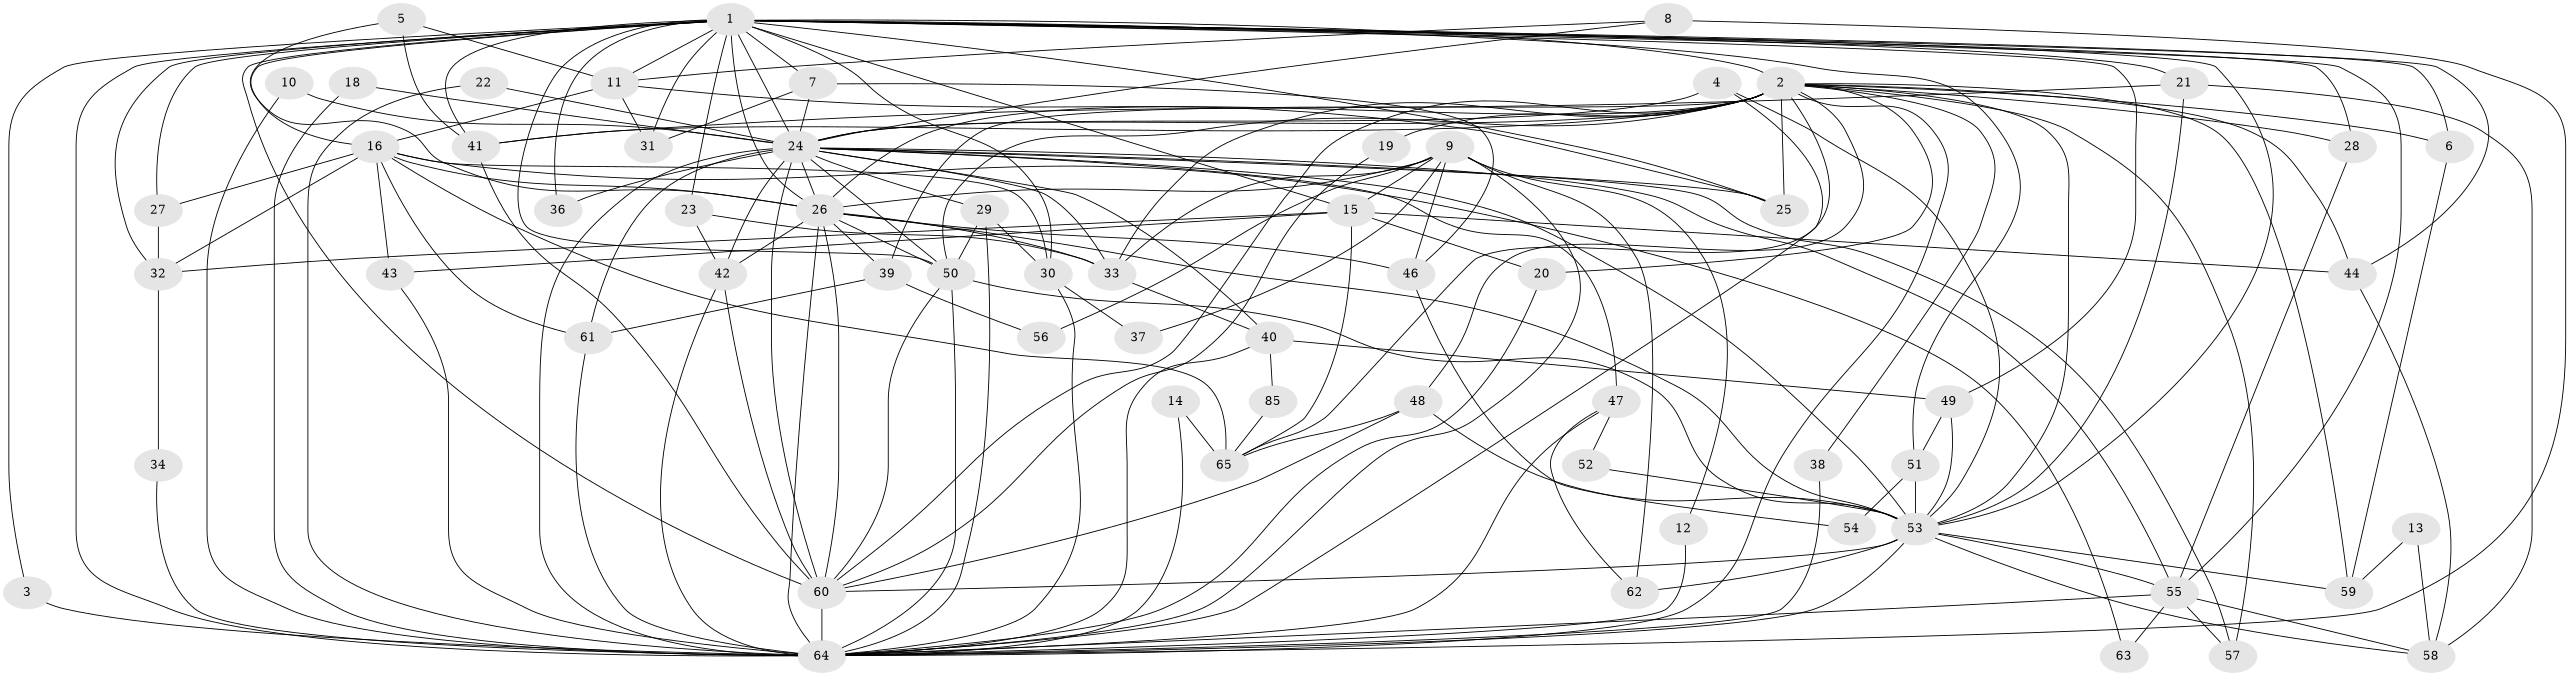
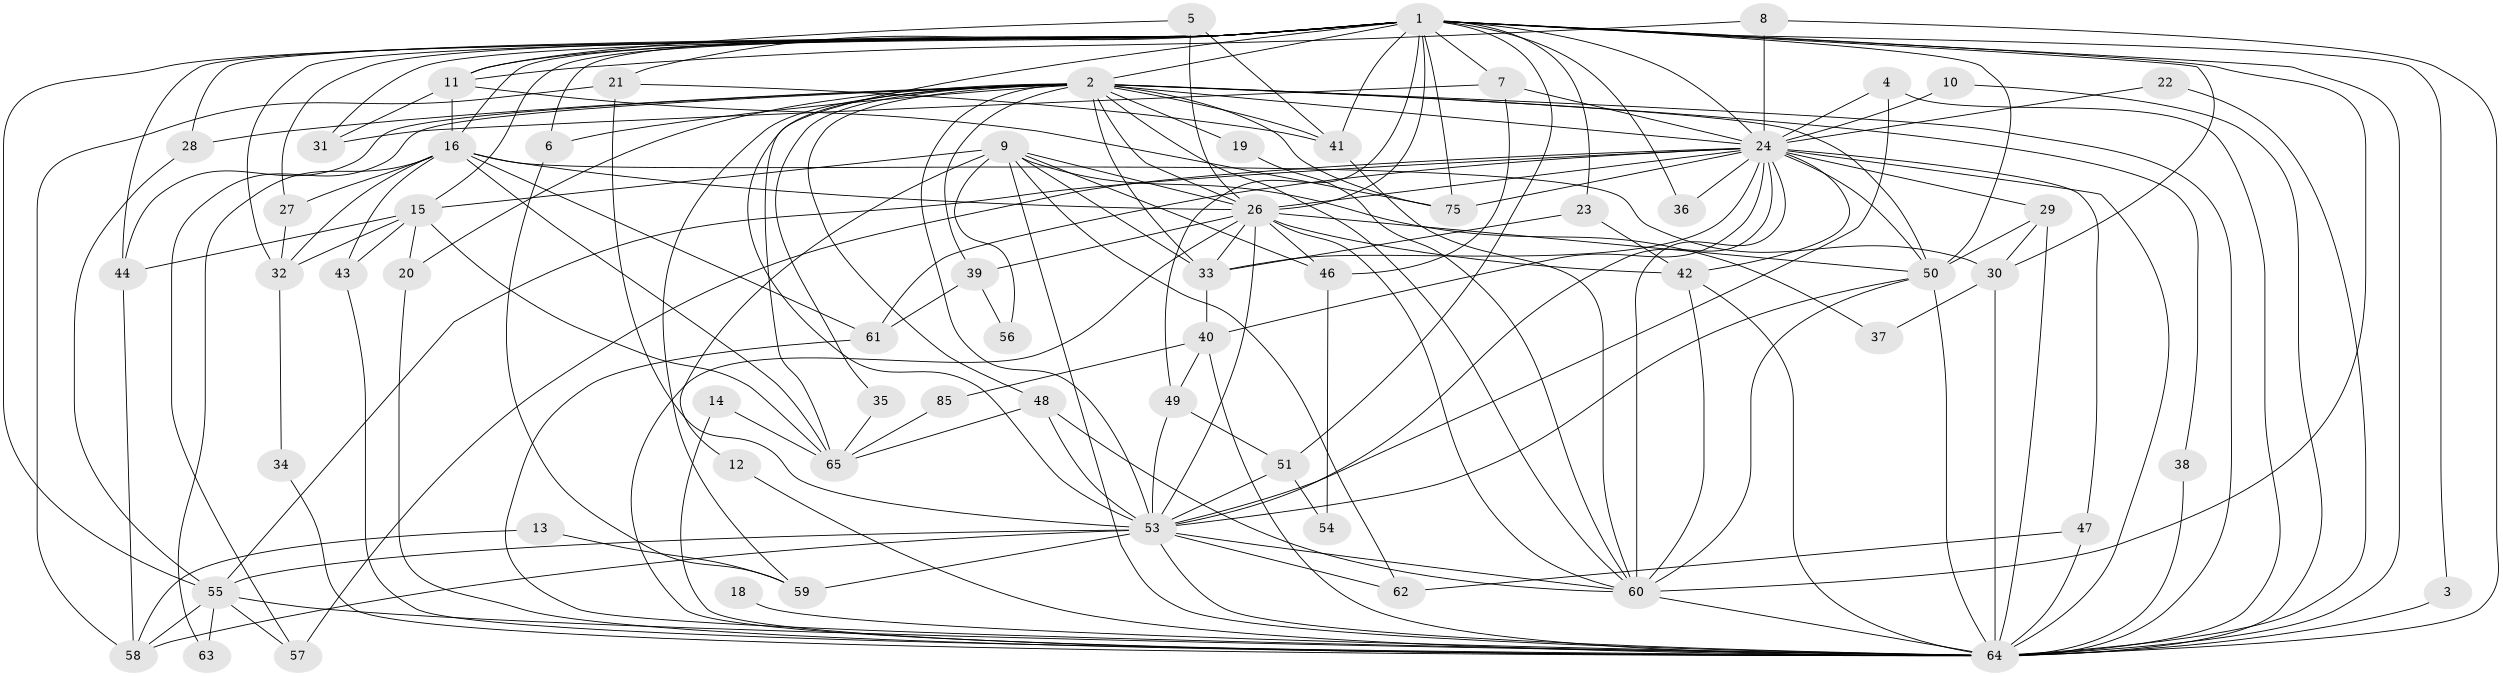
(574, 116) -> none
(1784, 211) -> (1454, 211)
none -> (881, 402)
(1586, 465) -> none
